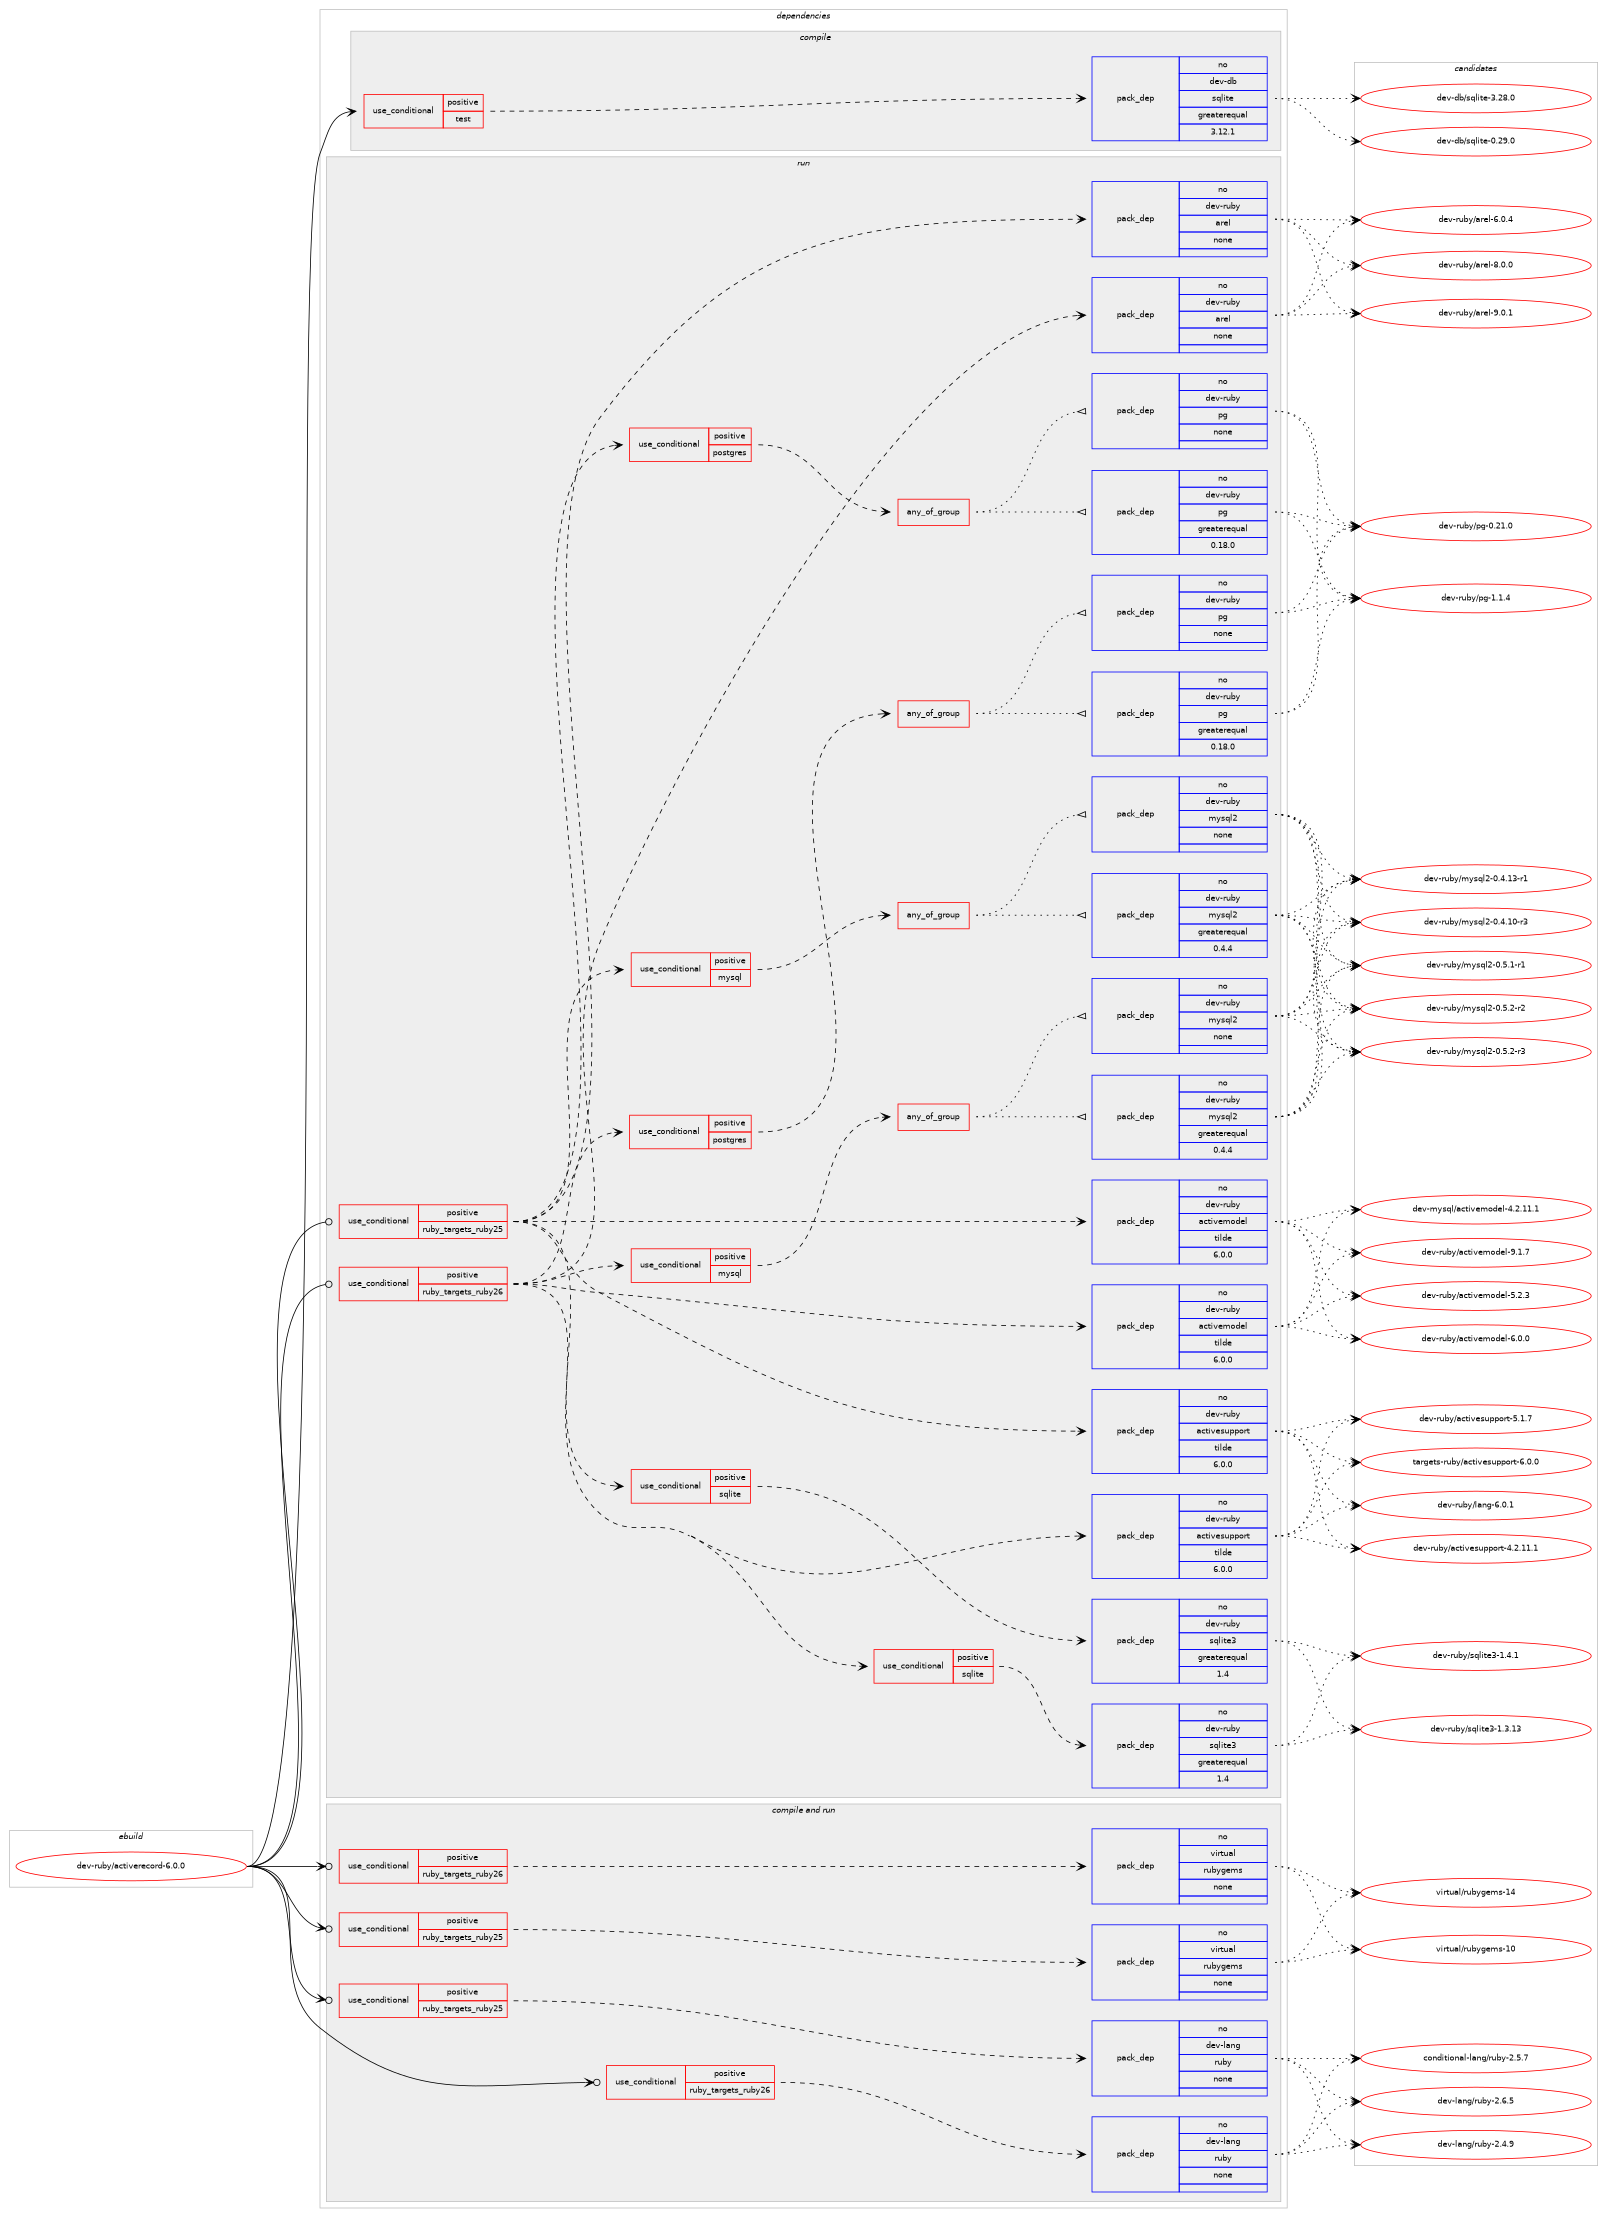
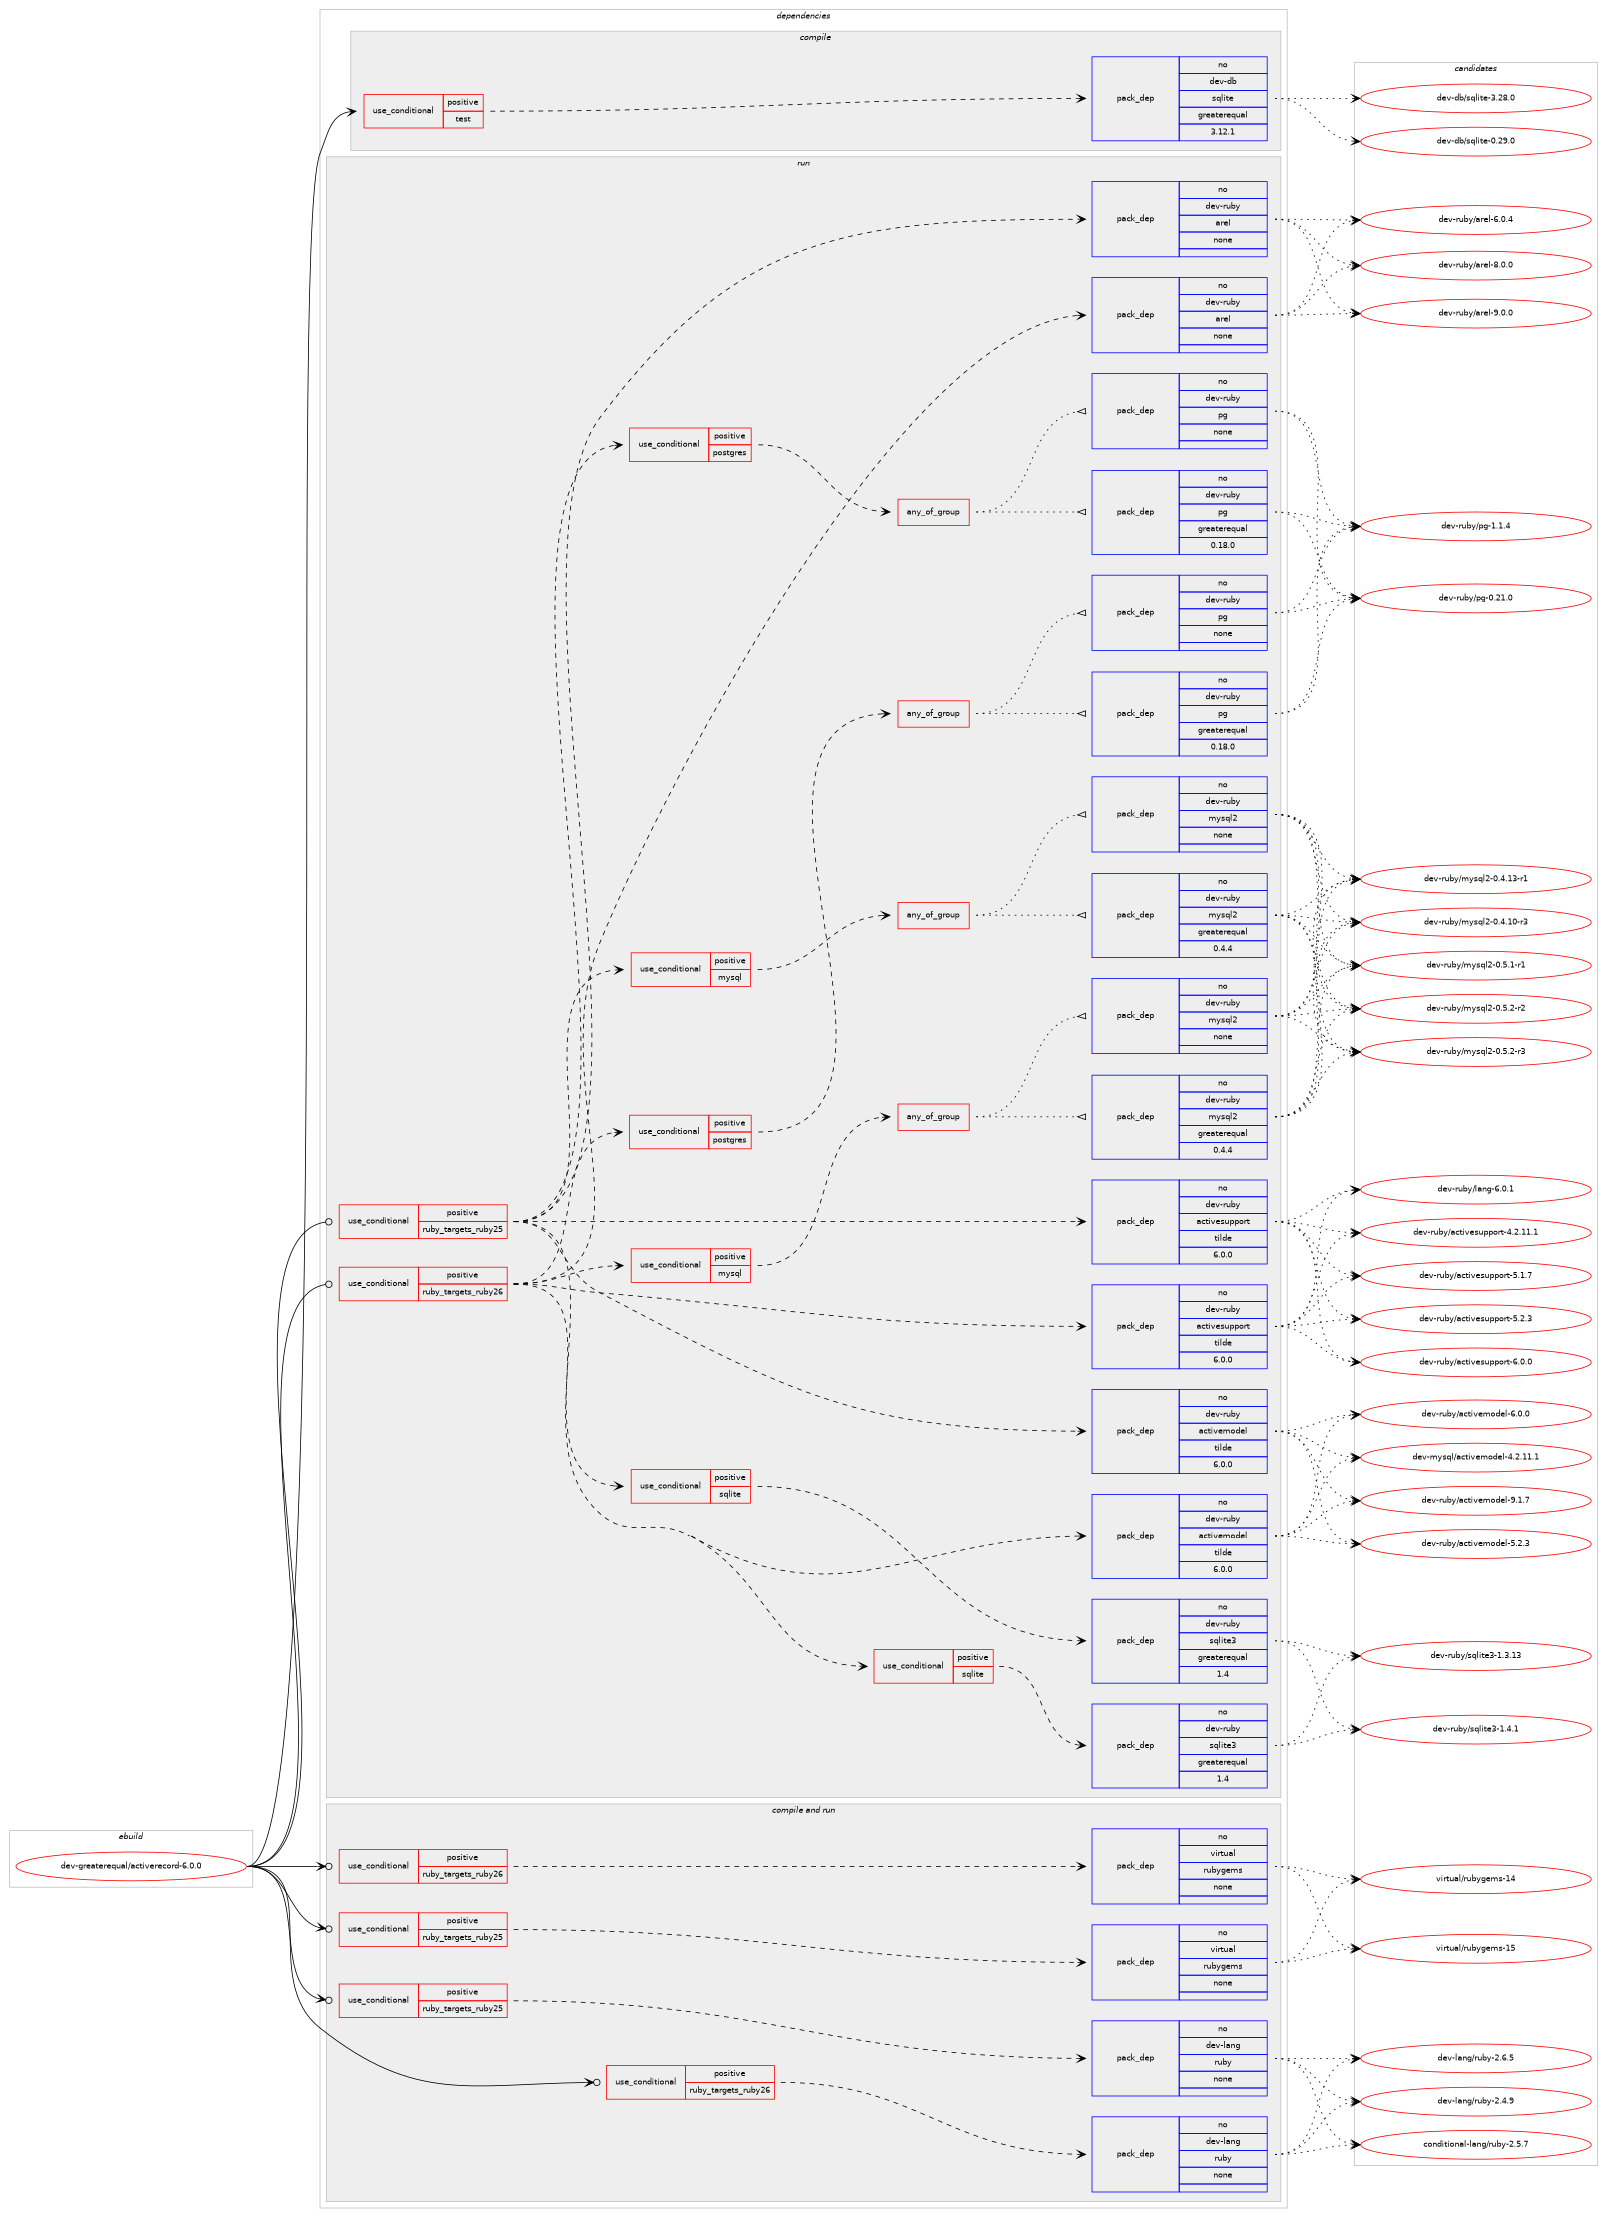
(1476, 314) -> (1476, 314)
none -> (1476, 1319)
(1476, 1462) -> (1476, 1362)
(131, 1866) -> (131, 1866)
(1476, 1950) -> (1476, 1949)
